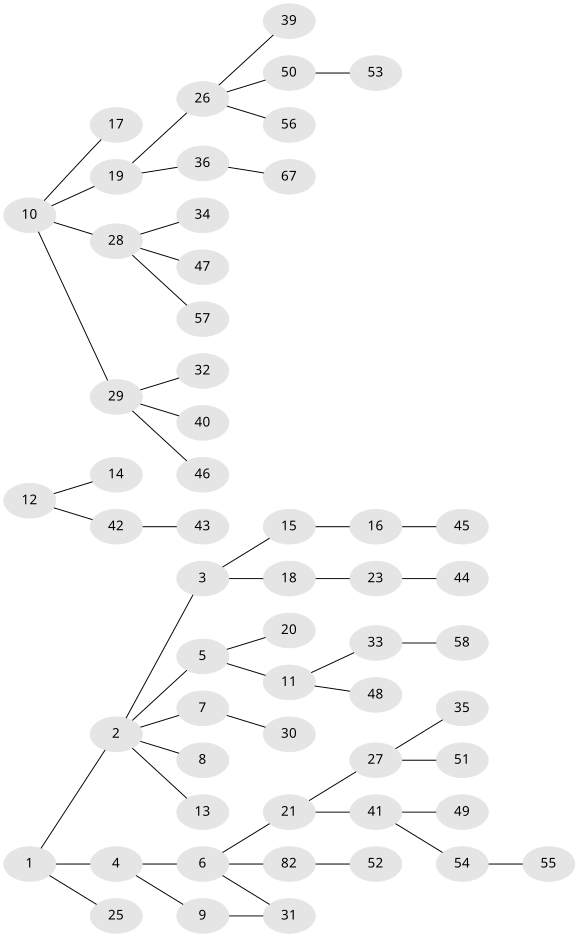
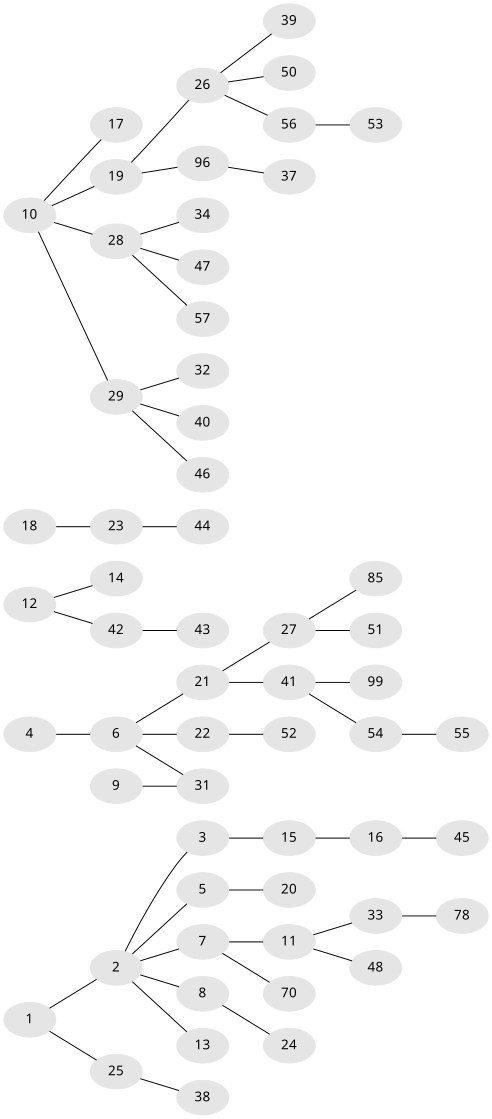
(333, 73) -> (333, 125)
(203, 163) -> (203, 163)
(289, 177) -> (289, 177)
(246, 579) -> none
(462, 643) -> (462, 916)
(246, 669) -> (246, 942)
(462, 708) -> (376, 579)
(289, 734) -> (289, 994)
(462, 812) -> (376, 682)
(73, 864) -> none
(289, 864) -> (203, 734)
(160, 890) -> none
none -> (289, 1046)
none -> (203, 1098)
